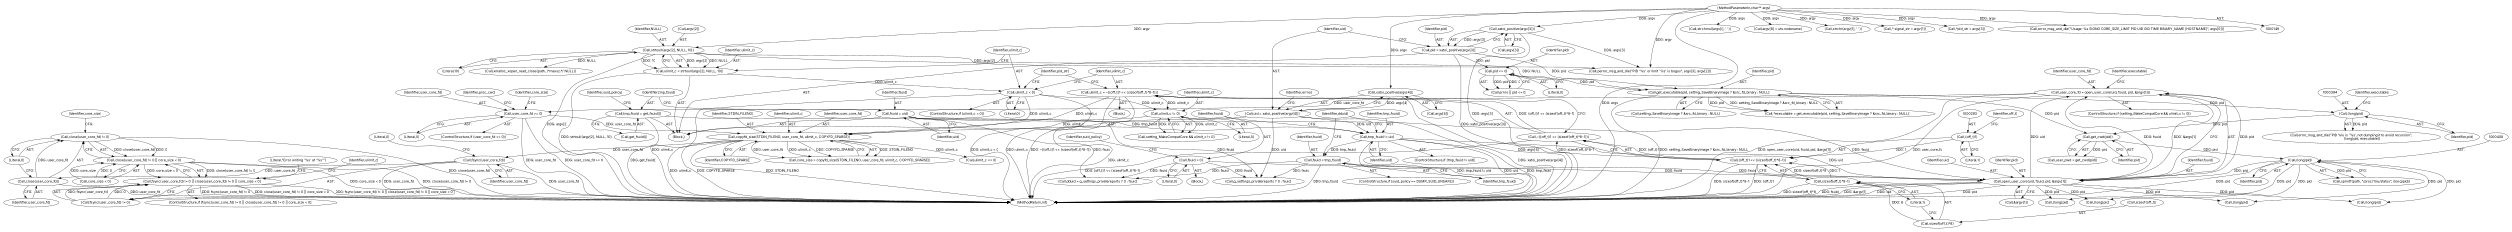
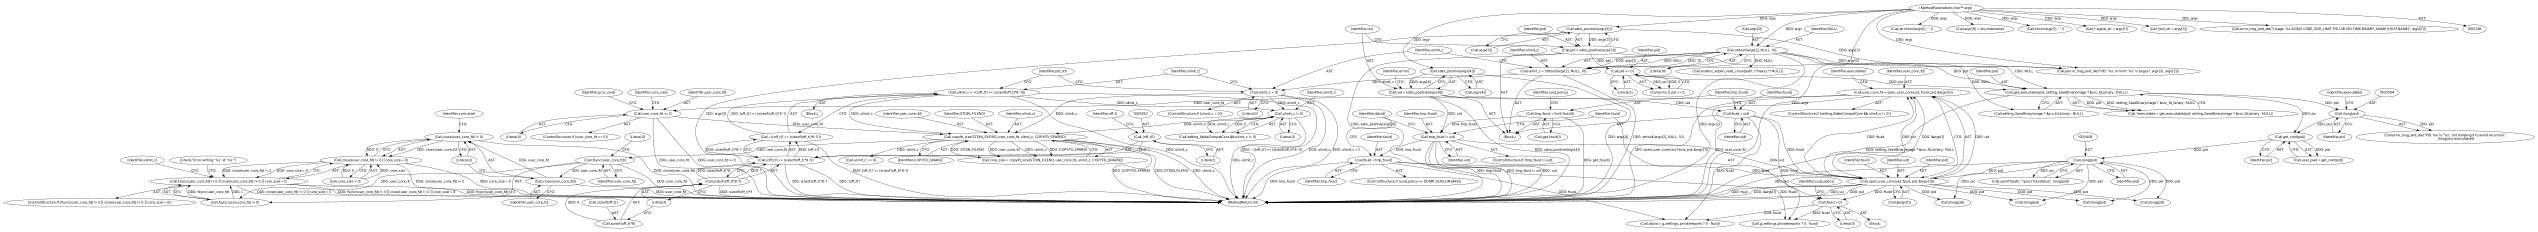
none -> (1965, 72)
(638, 114) -> (1550, 114)
(1272, 147) -> (1650, 102)
(1594, 170) -> (1866, 193)
